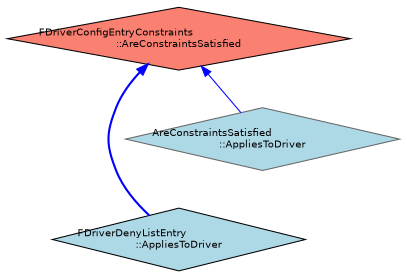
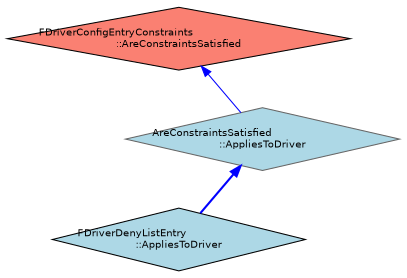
(109, 145) -> (217, 194)
